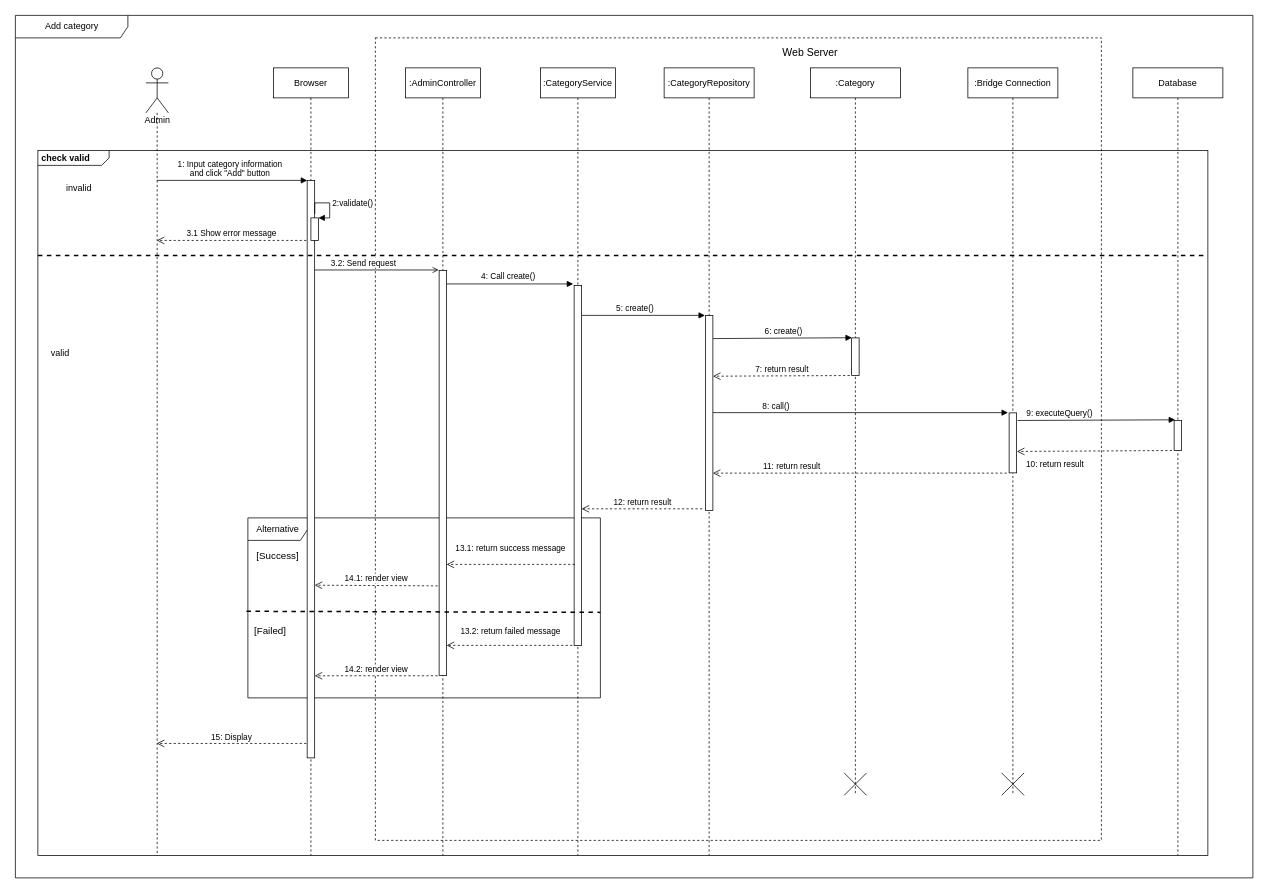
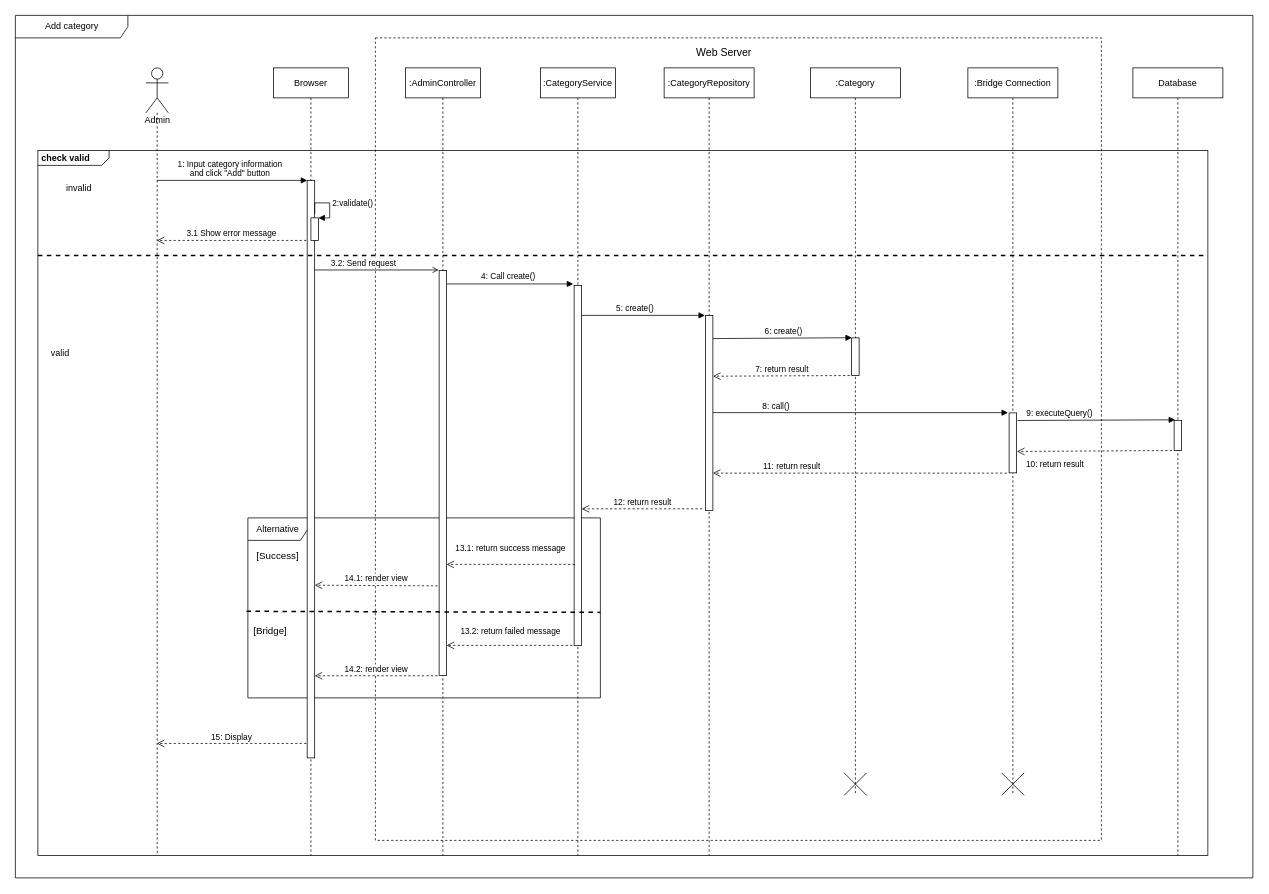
(810, 53) -> (724, 53)
(270, 630) -> (270, 630)
